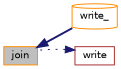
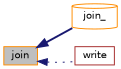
(95, 16) -> (95, 16)
(51, 49) -> (61, 62)
